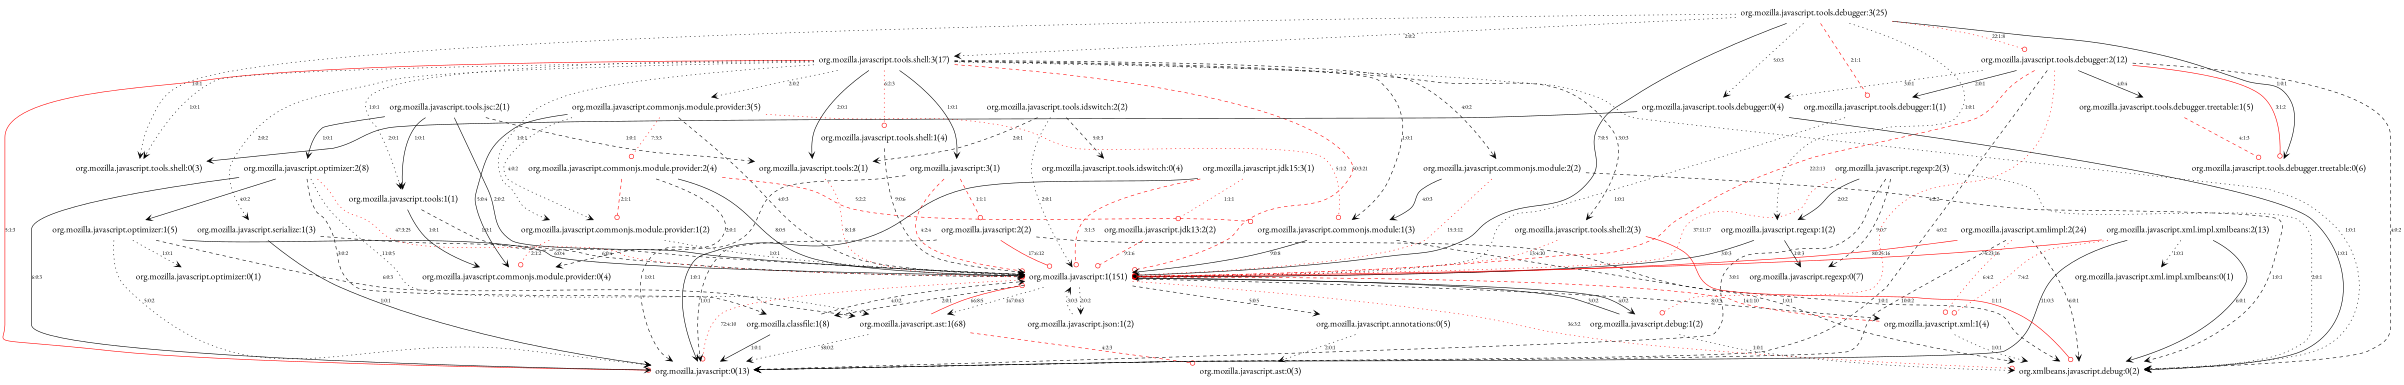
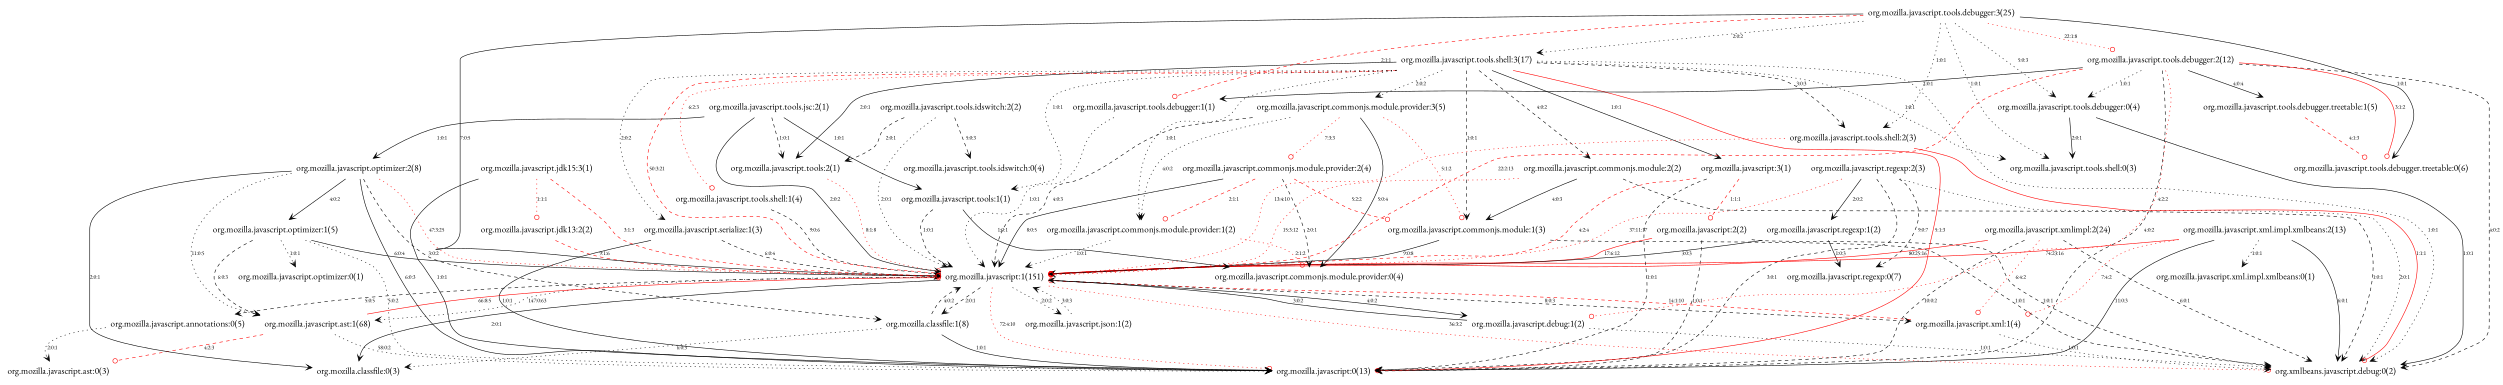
(1909, 84) -> (2125, 84)
(1924, 126) -> (1928, 75)
none -> (358, 372)
